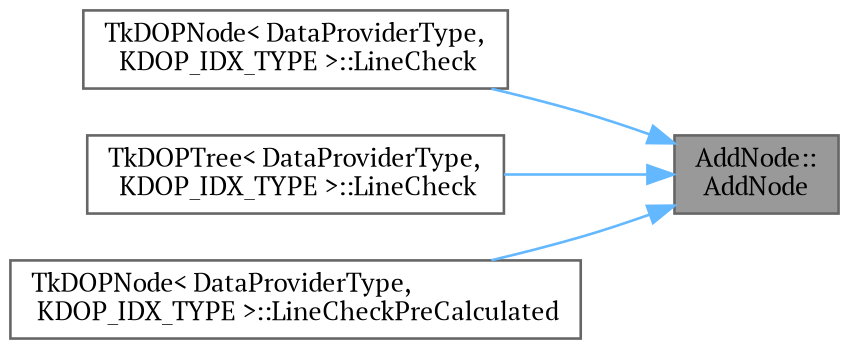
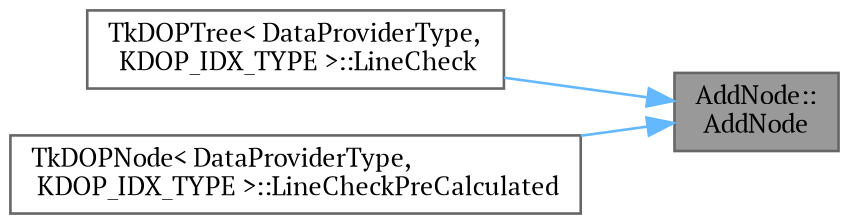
(296, 49) -> none
